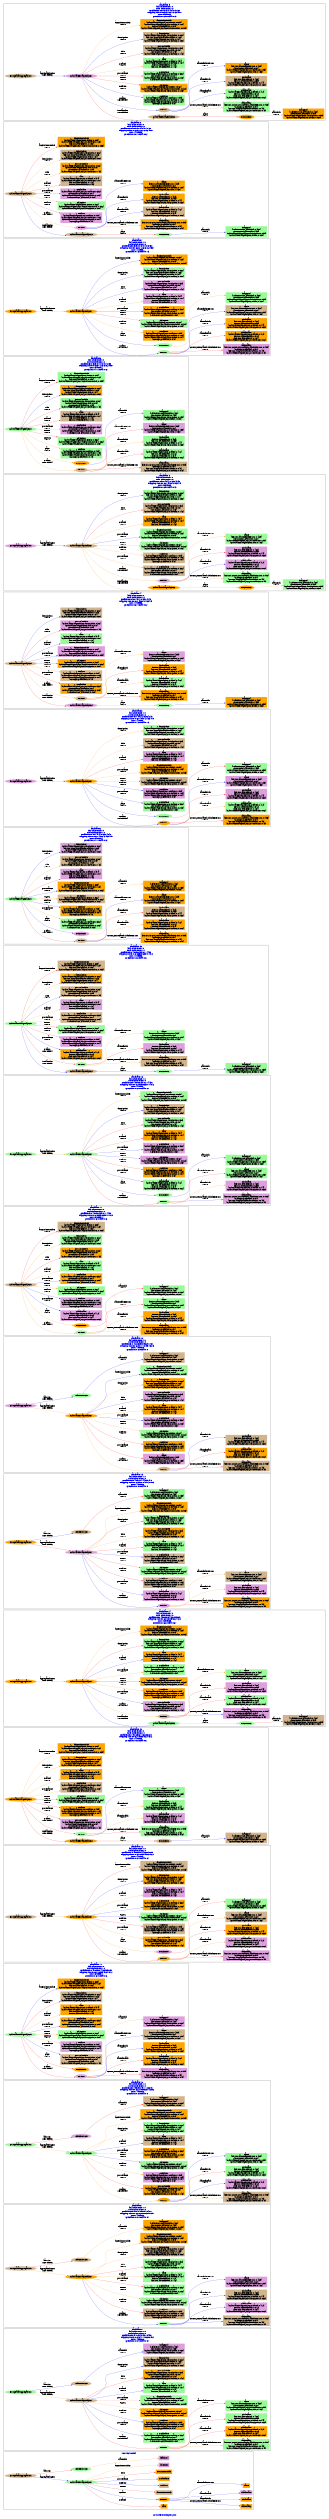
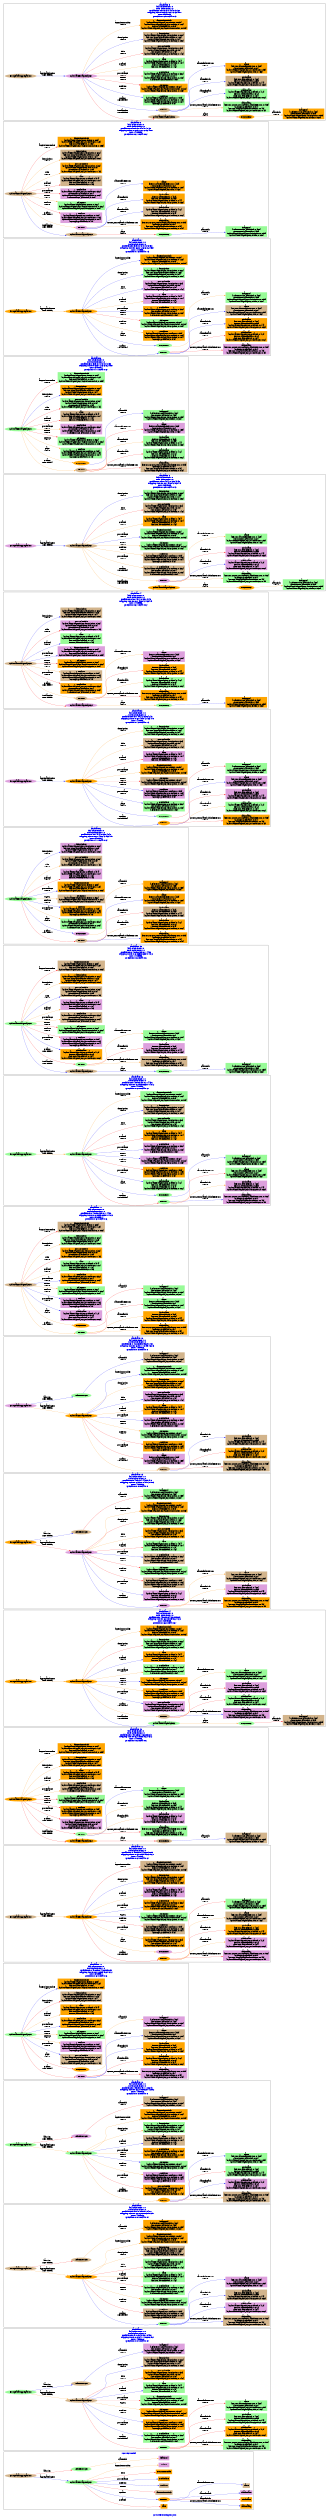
(164, 2465) -> (164, 2465)
(246, 2486) -> (246, 2486)
